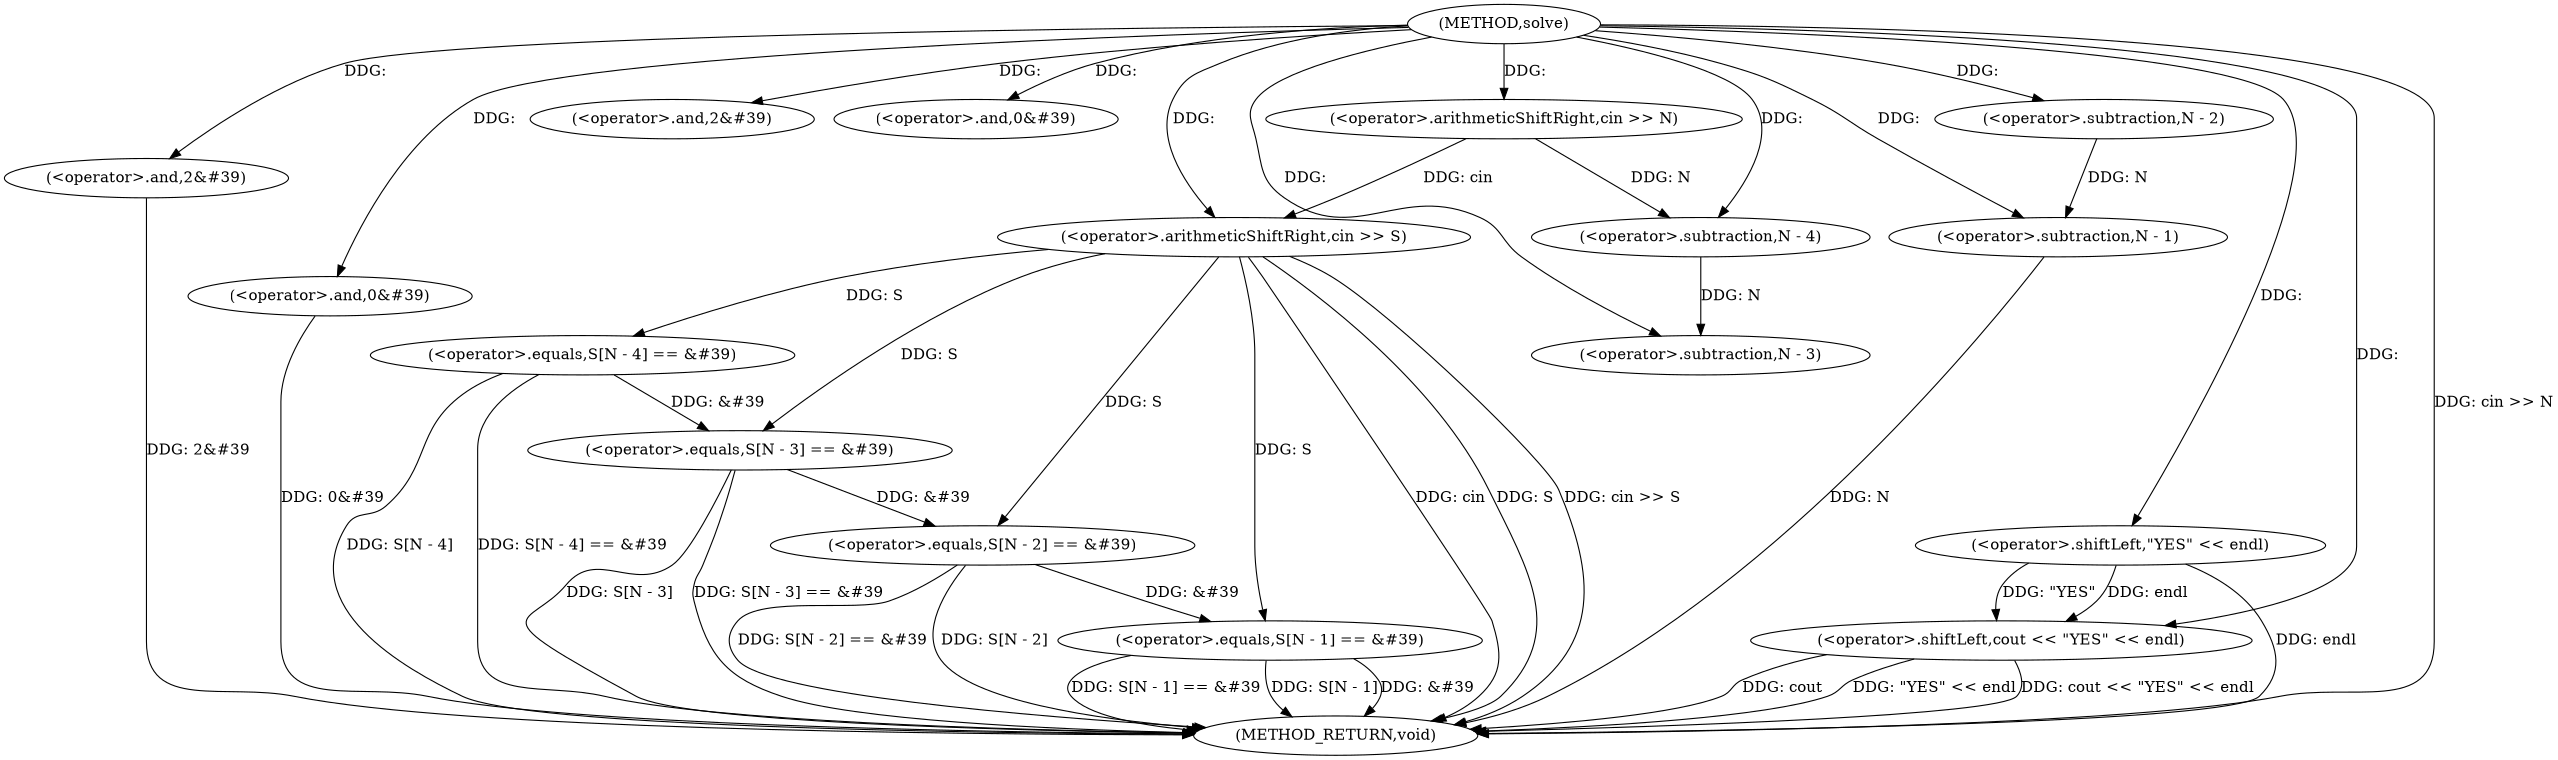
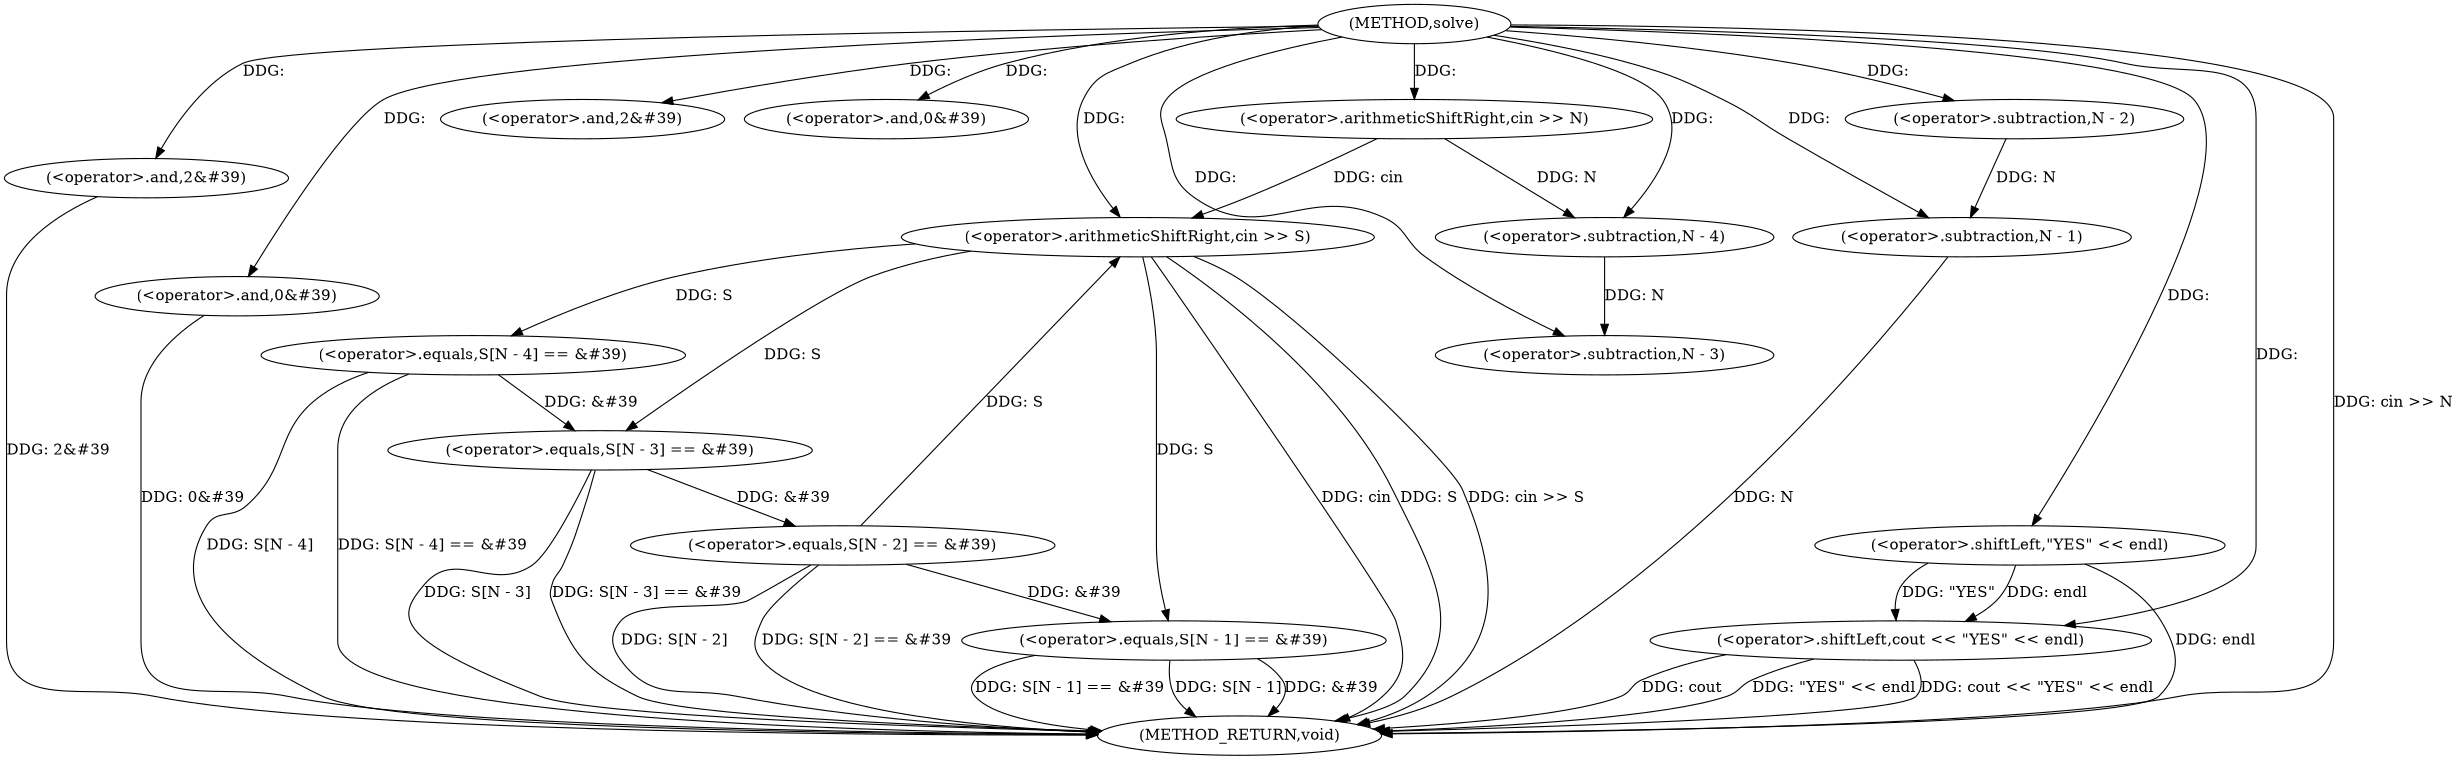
(1112, 387) -> (987, 395)
